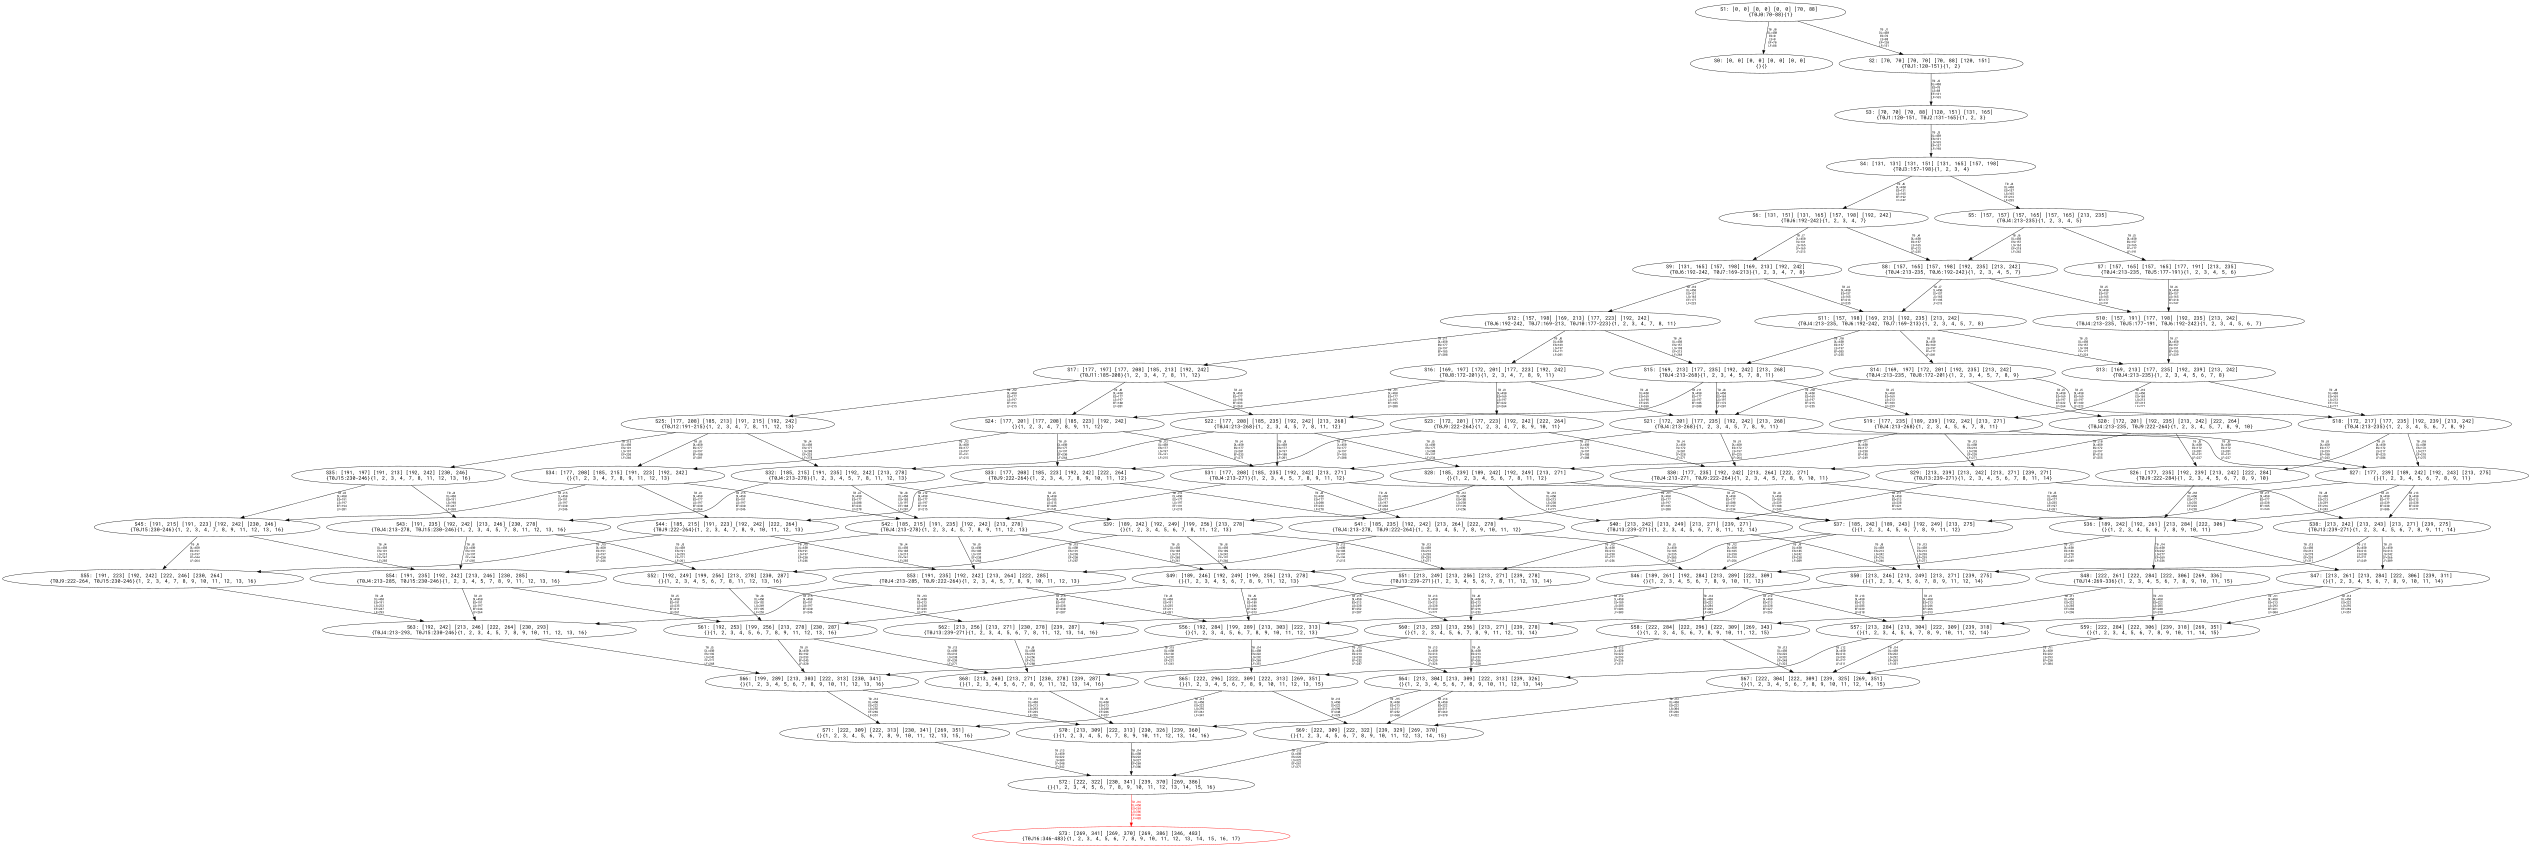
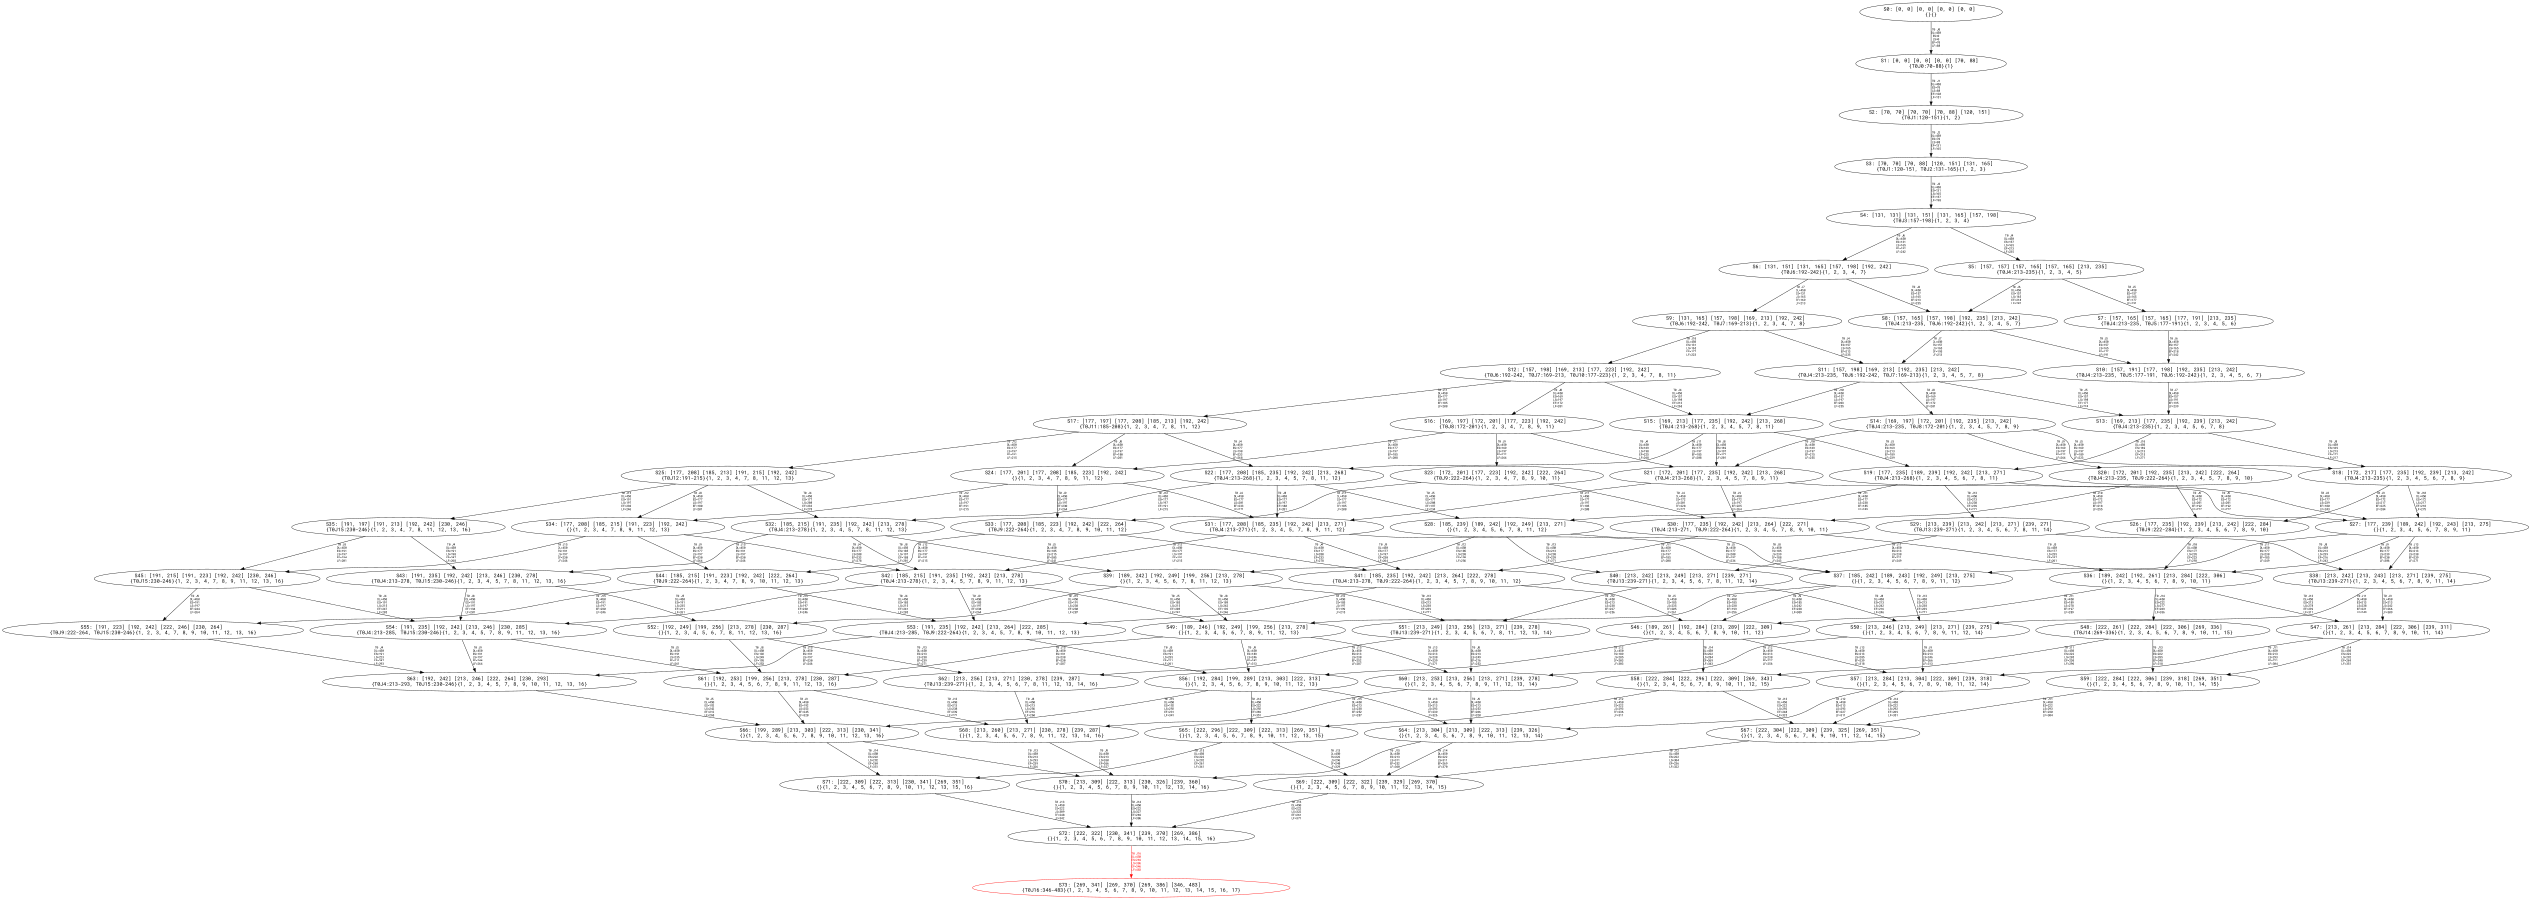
(1766, 36) -> (1931, 36)
